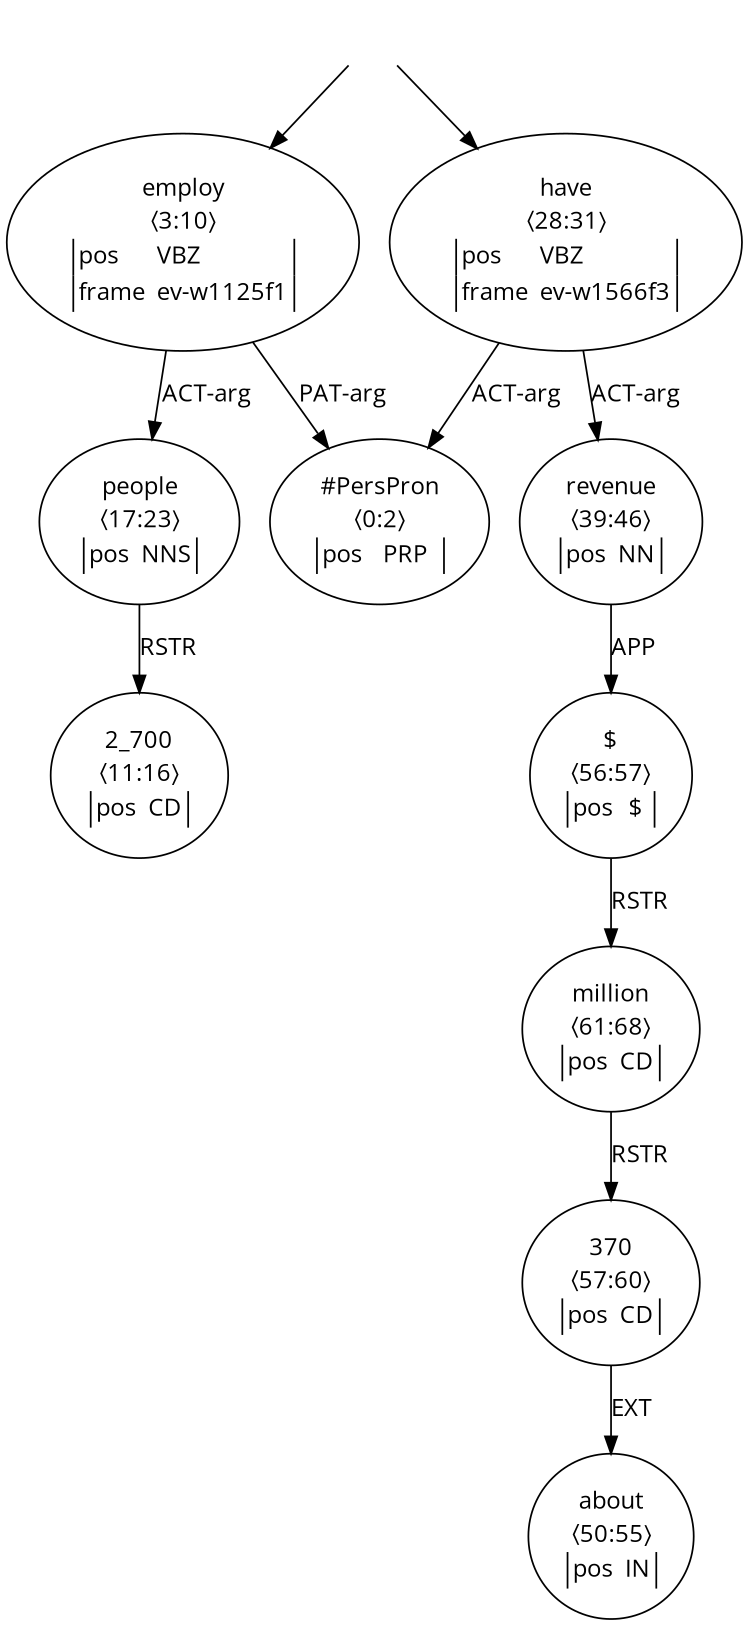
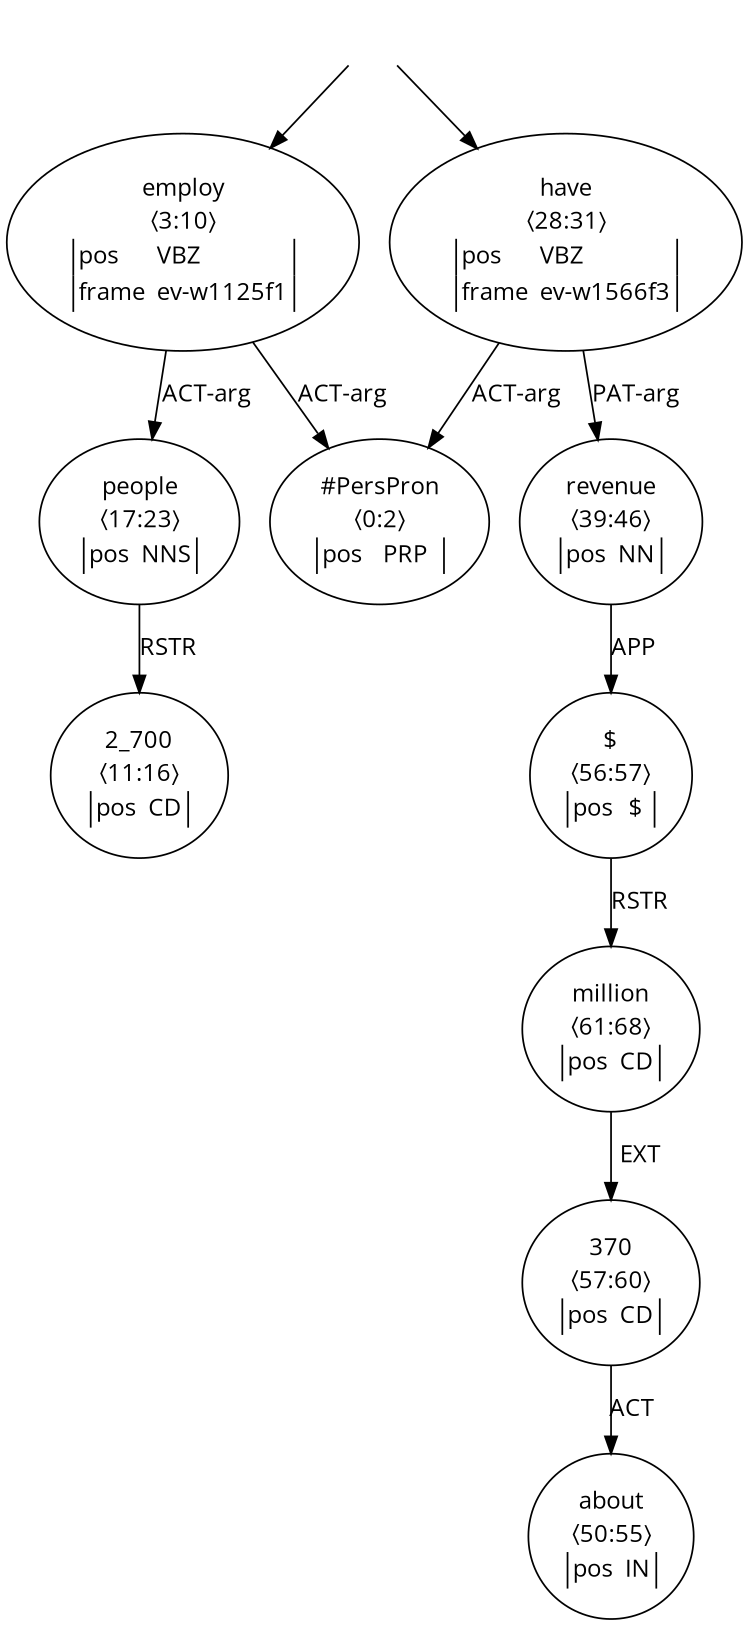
(343, 395) -> (343, 395)
(636, 395) -> (636, 395)
(641, 1156) -> (641, 1156)
(632, 1410) -> (632, 1410)
